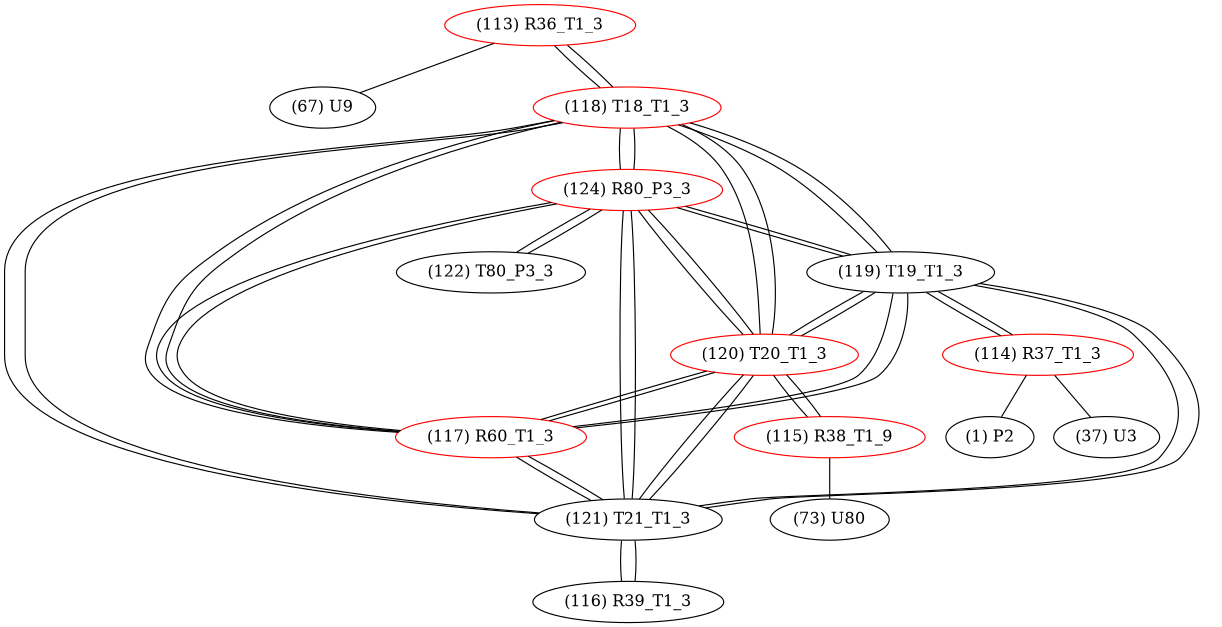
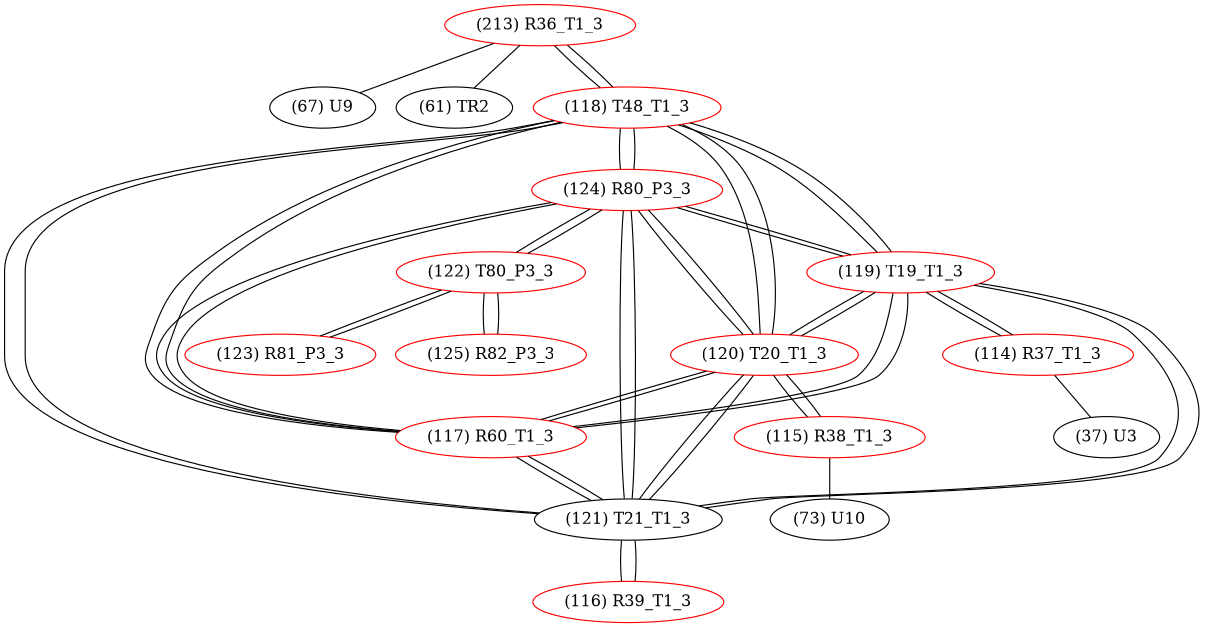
(540, 25) -> (540, 25)
none -> (454, 108)
(627, 108) -> (627, 108)
(491, 272) -> (491, 272)
(901, 272) -> (901, 272)
none -> (280, 355)
none -> (491, 355)
(830, 437) -> (830, 437)
(990, 437) -> none
(830, 520) -> (830, 520)
(628, 602) -> (628, 602)
